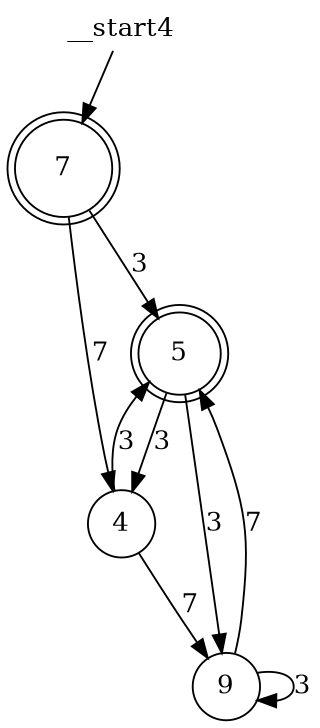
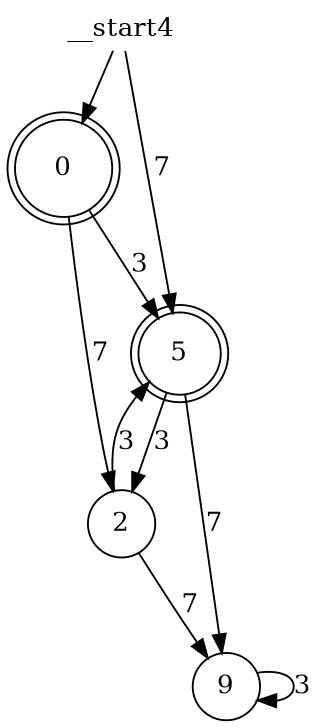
(64, 168) -> (64, 168)
(122, 524) -> (122, 524)
(215, 524) -> (215, 524)
(244, 528) -> (147, 172)
